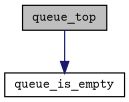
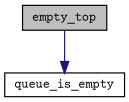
(65, 18) -> (65, 18)
